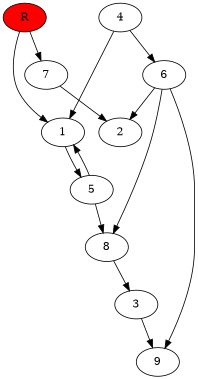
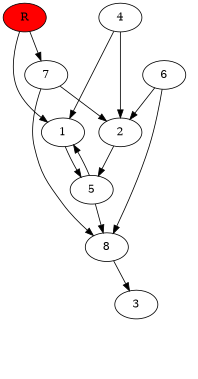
(140, 43) -> (120, 71)
none -> (108, 157)
none -> (40, 167)
(158, 362) -> none
